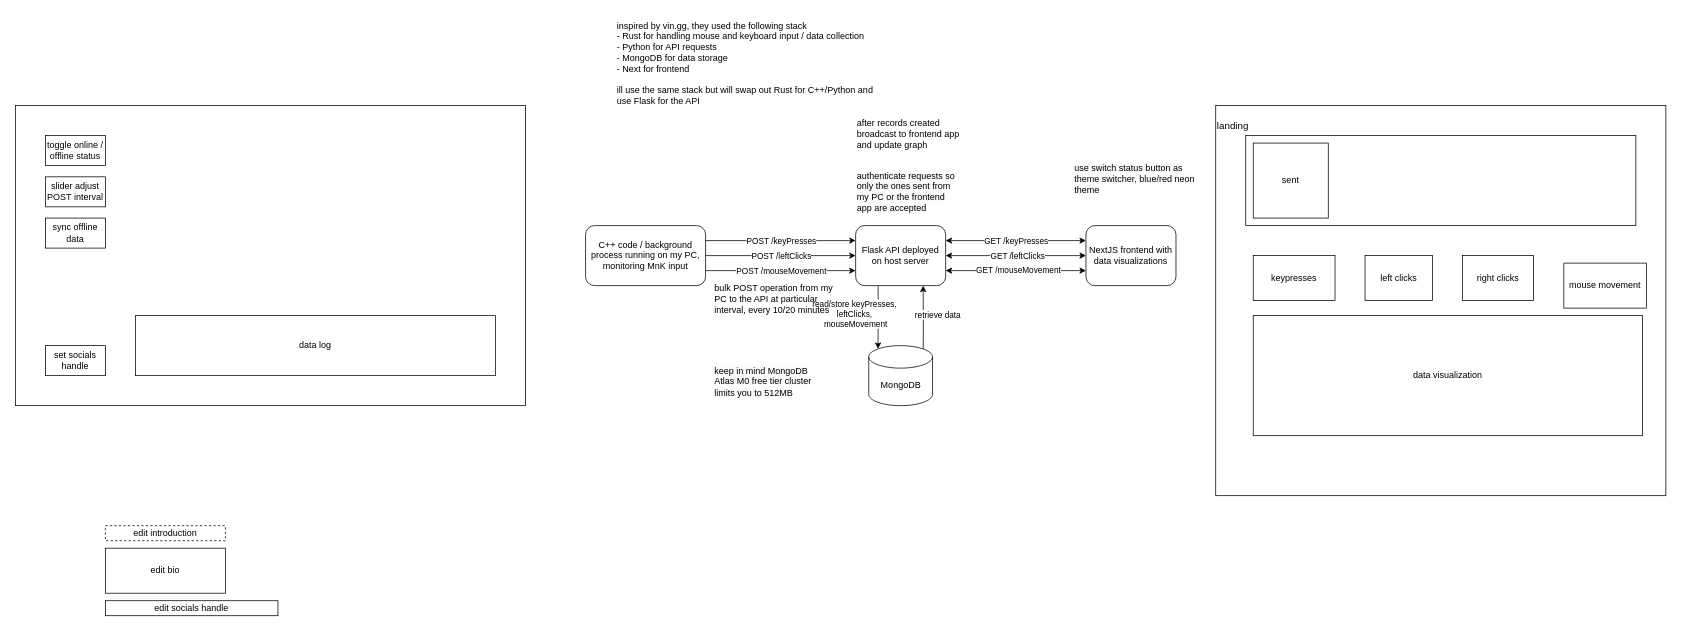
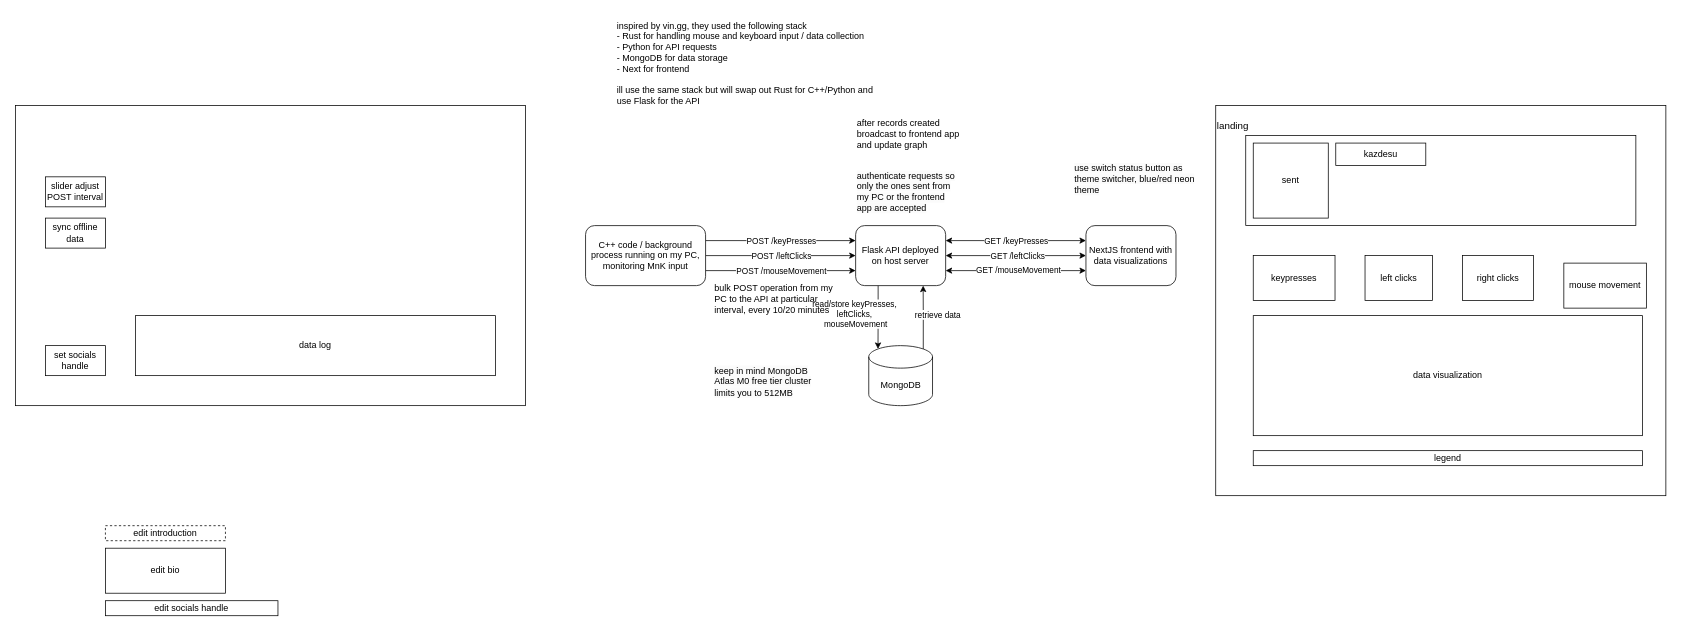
(75, 150) -> none
none -> (1380, 154)
none -> (1448, 458)
